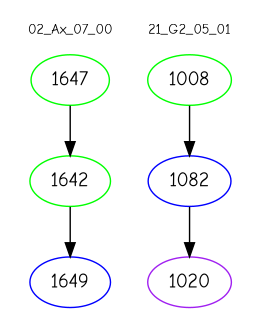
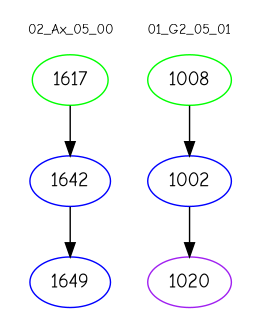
(71, 30) -> (71, 30)
(190, 30) -> (190, 30)
(70, 80) -> (70, 80)
(70, 181) -> (70, 181)
(190, 181) -> (190, 181)
